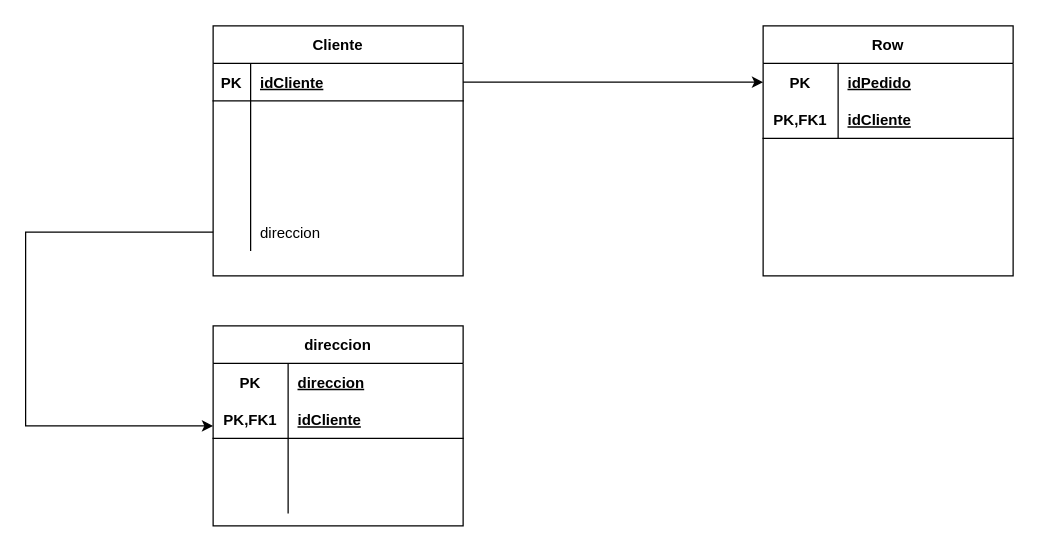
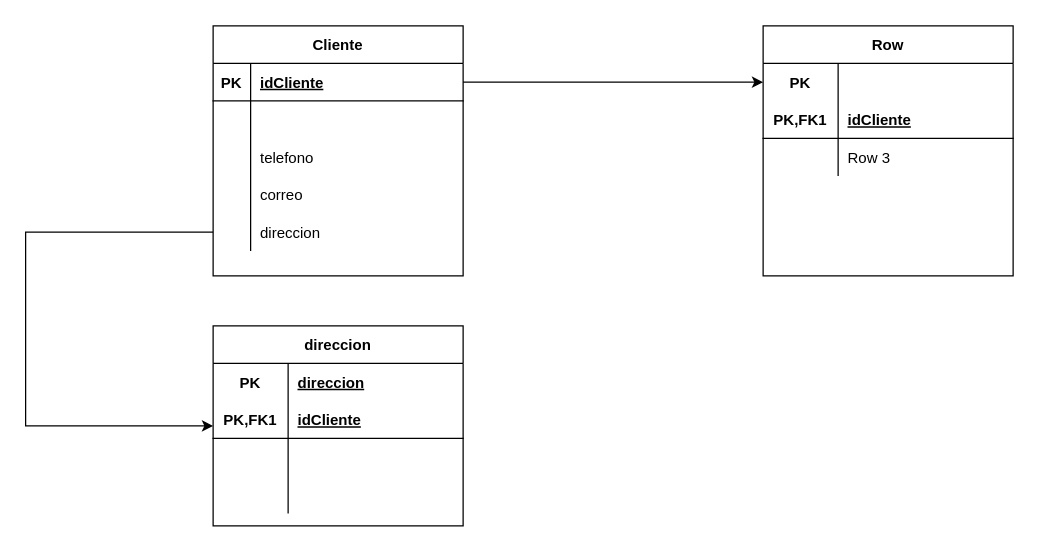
(926, 82) -> none
none -> (357, 157)
none -> (926, 157)
none -> (357, 194)
